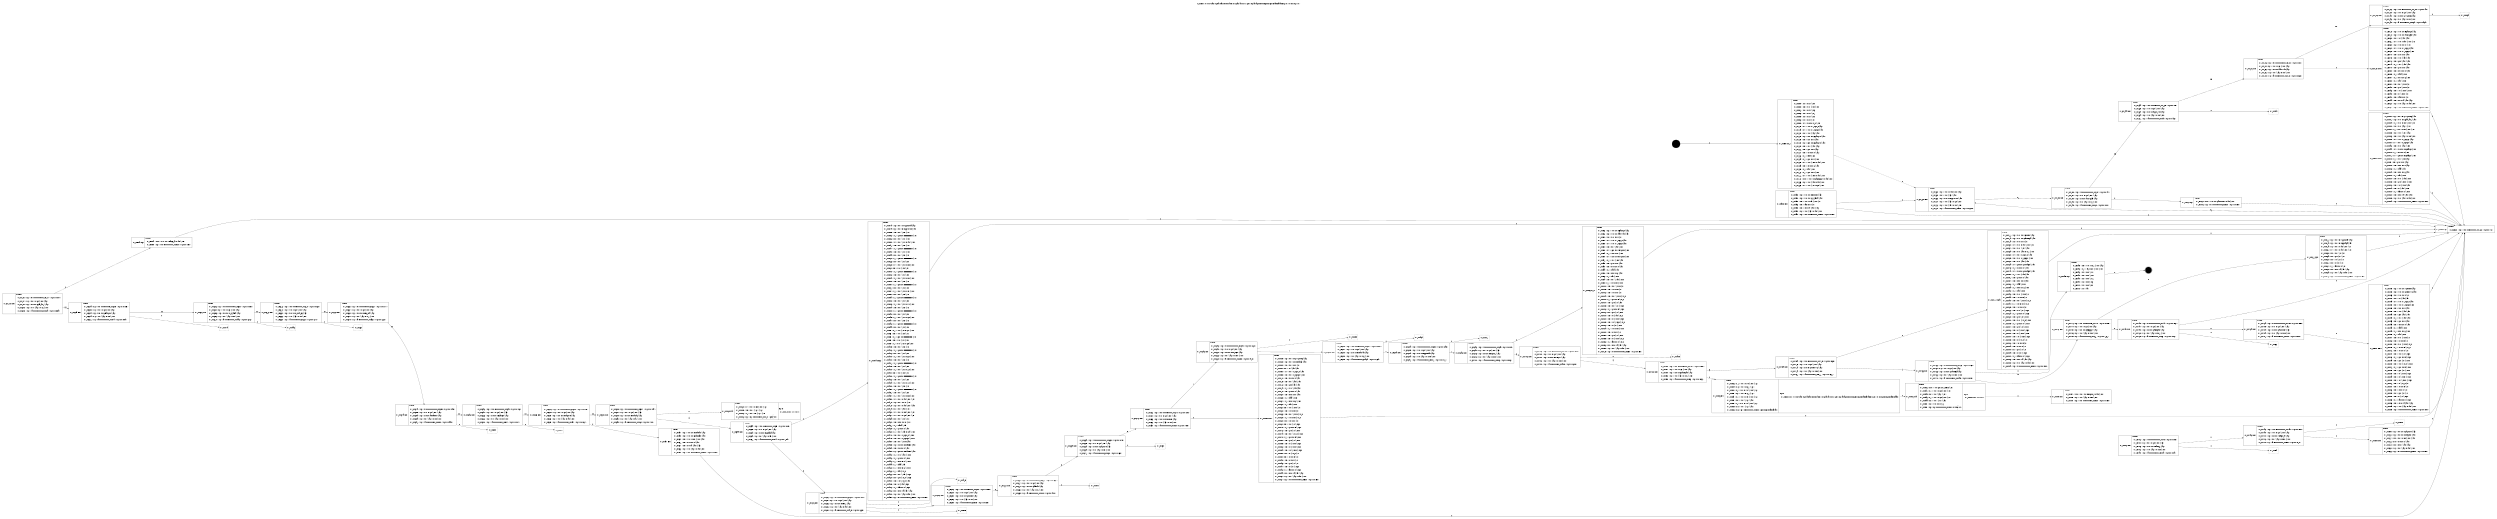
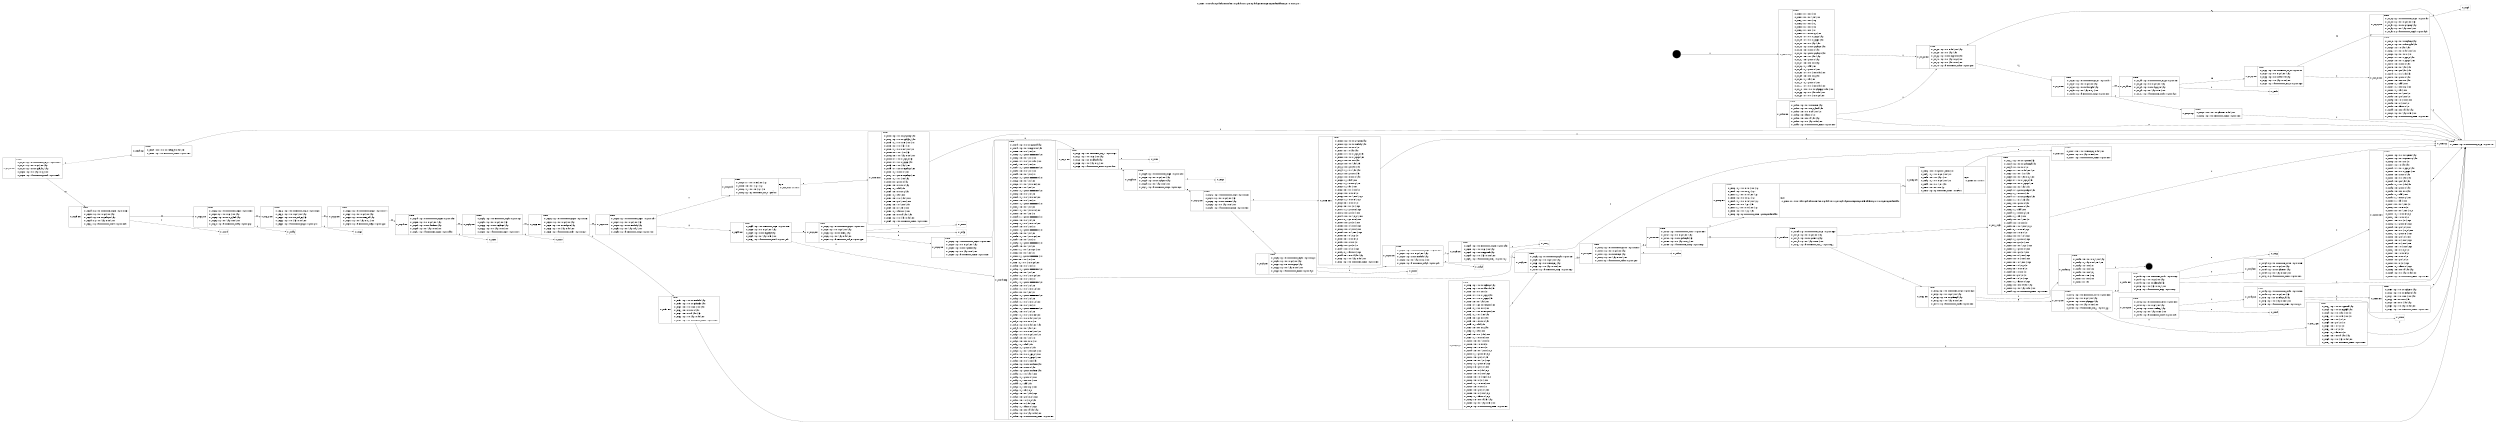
none -> (834, 182)
(1547, 326) -> (1523, 290)
